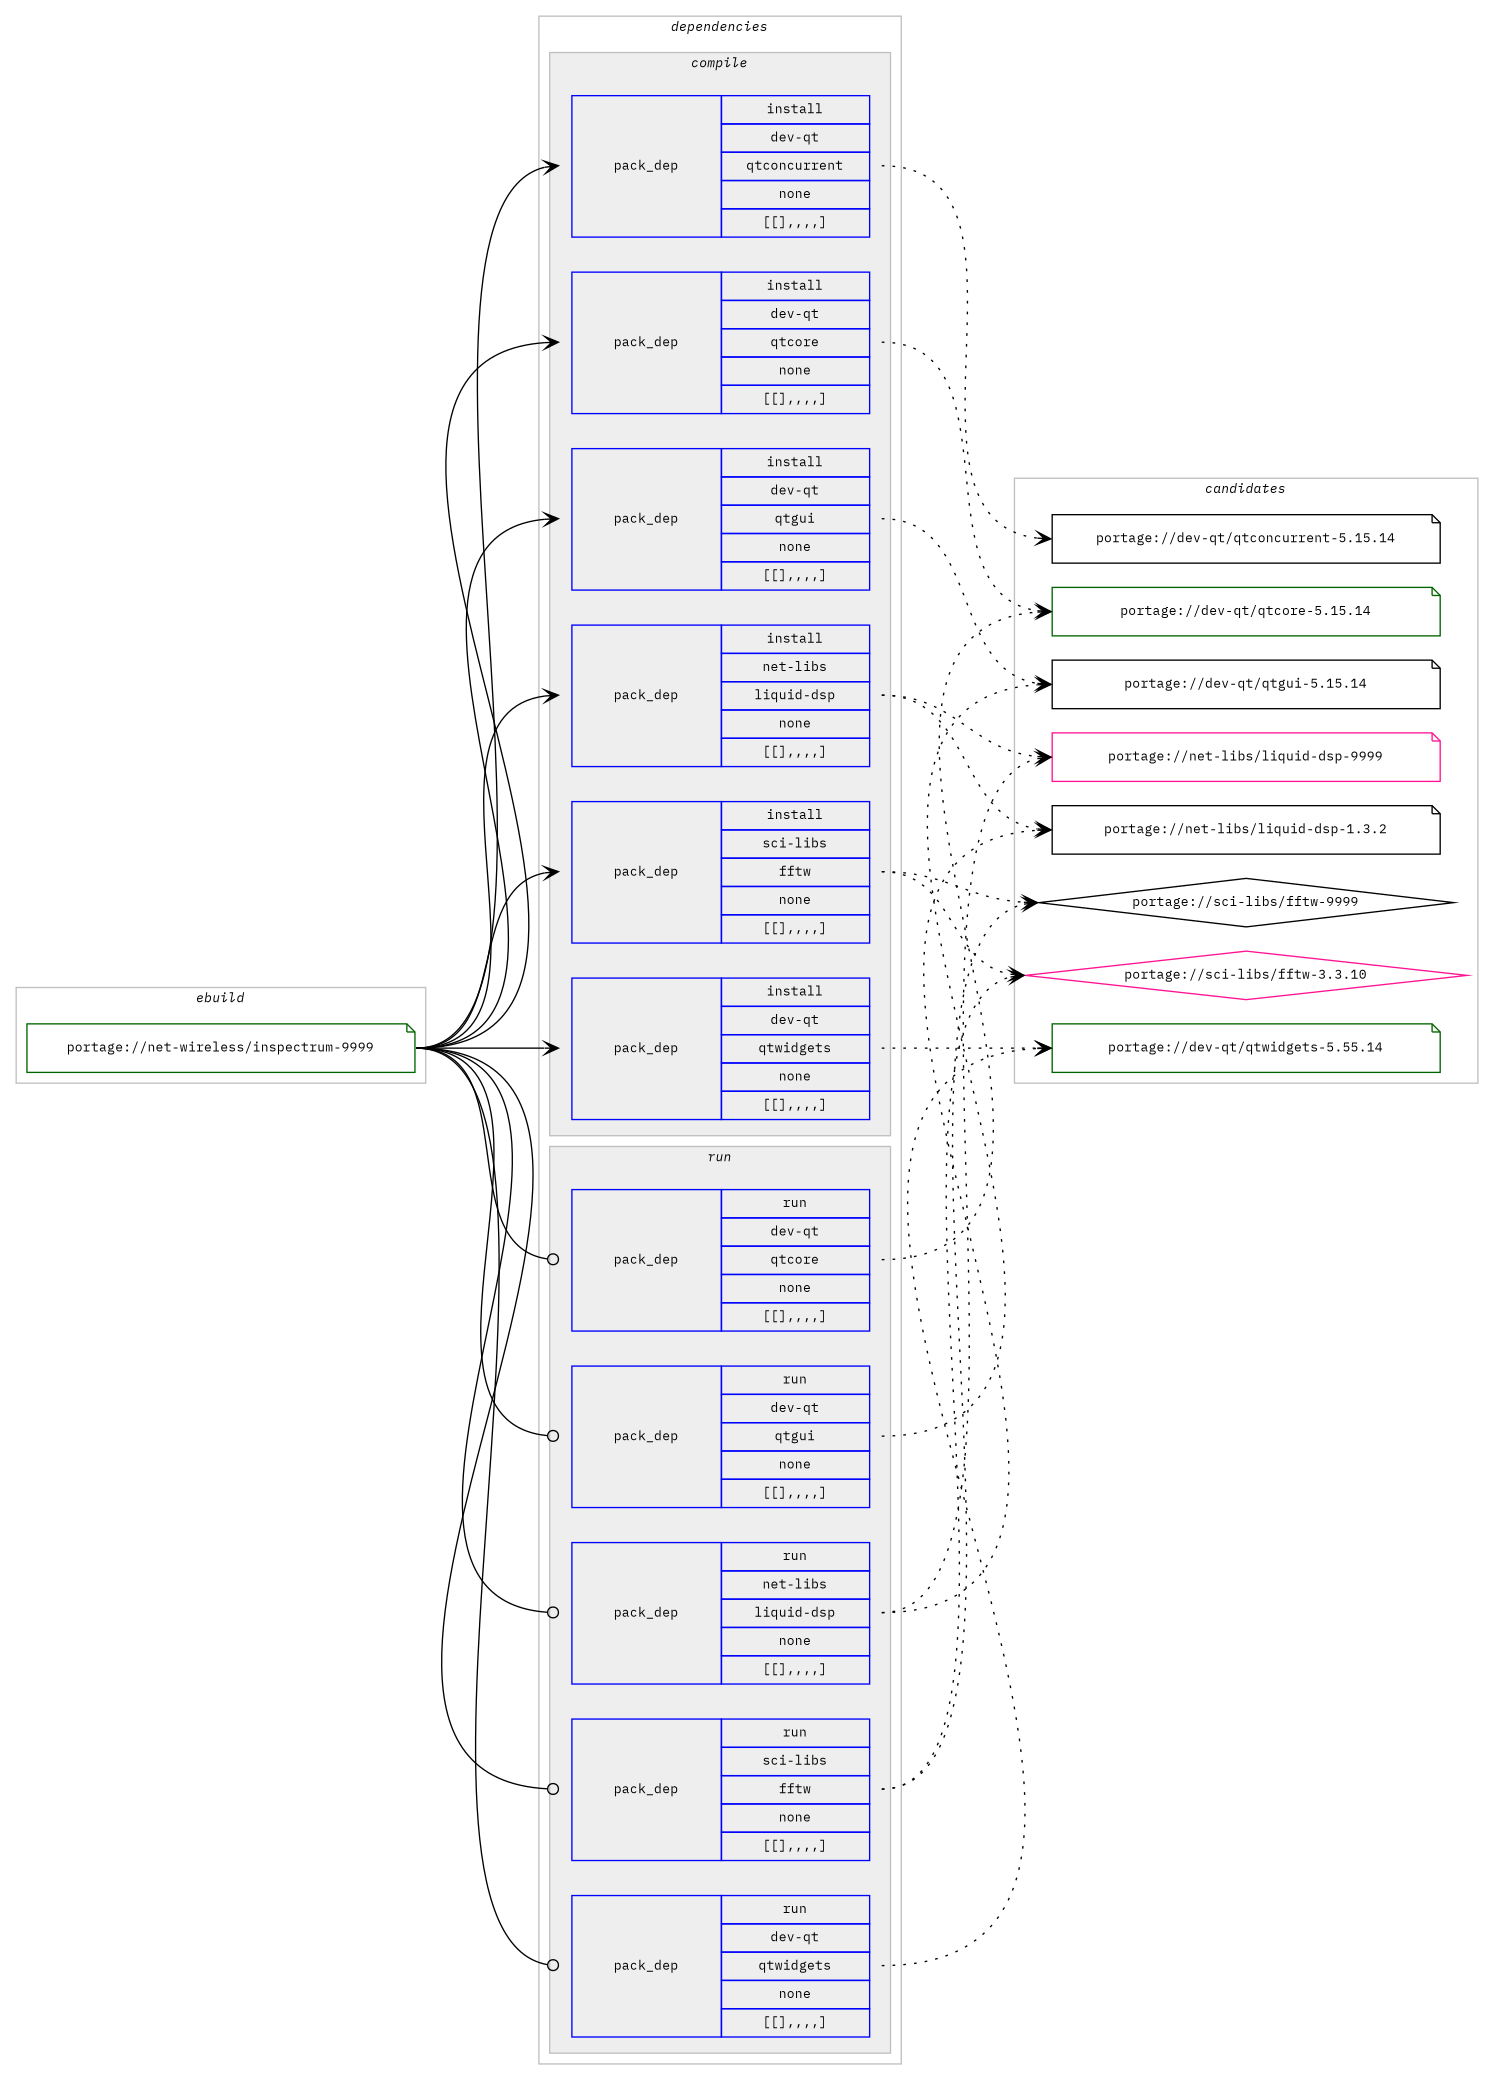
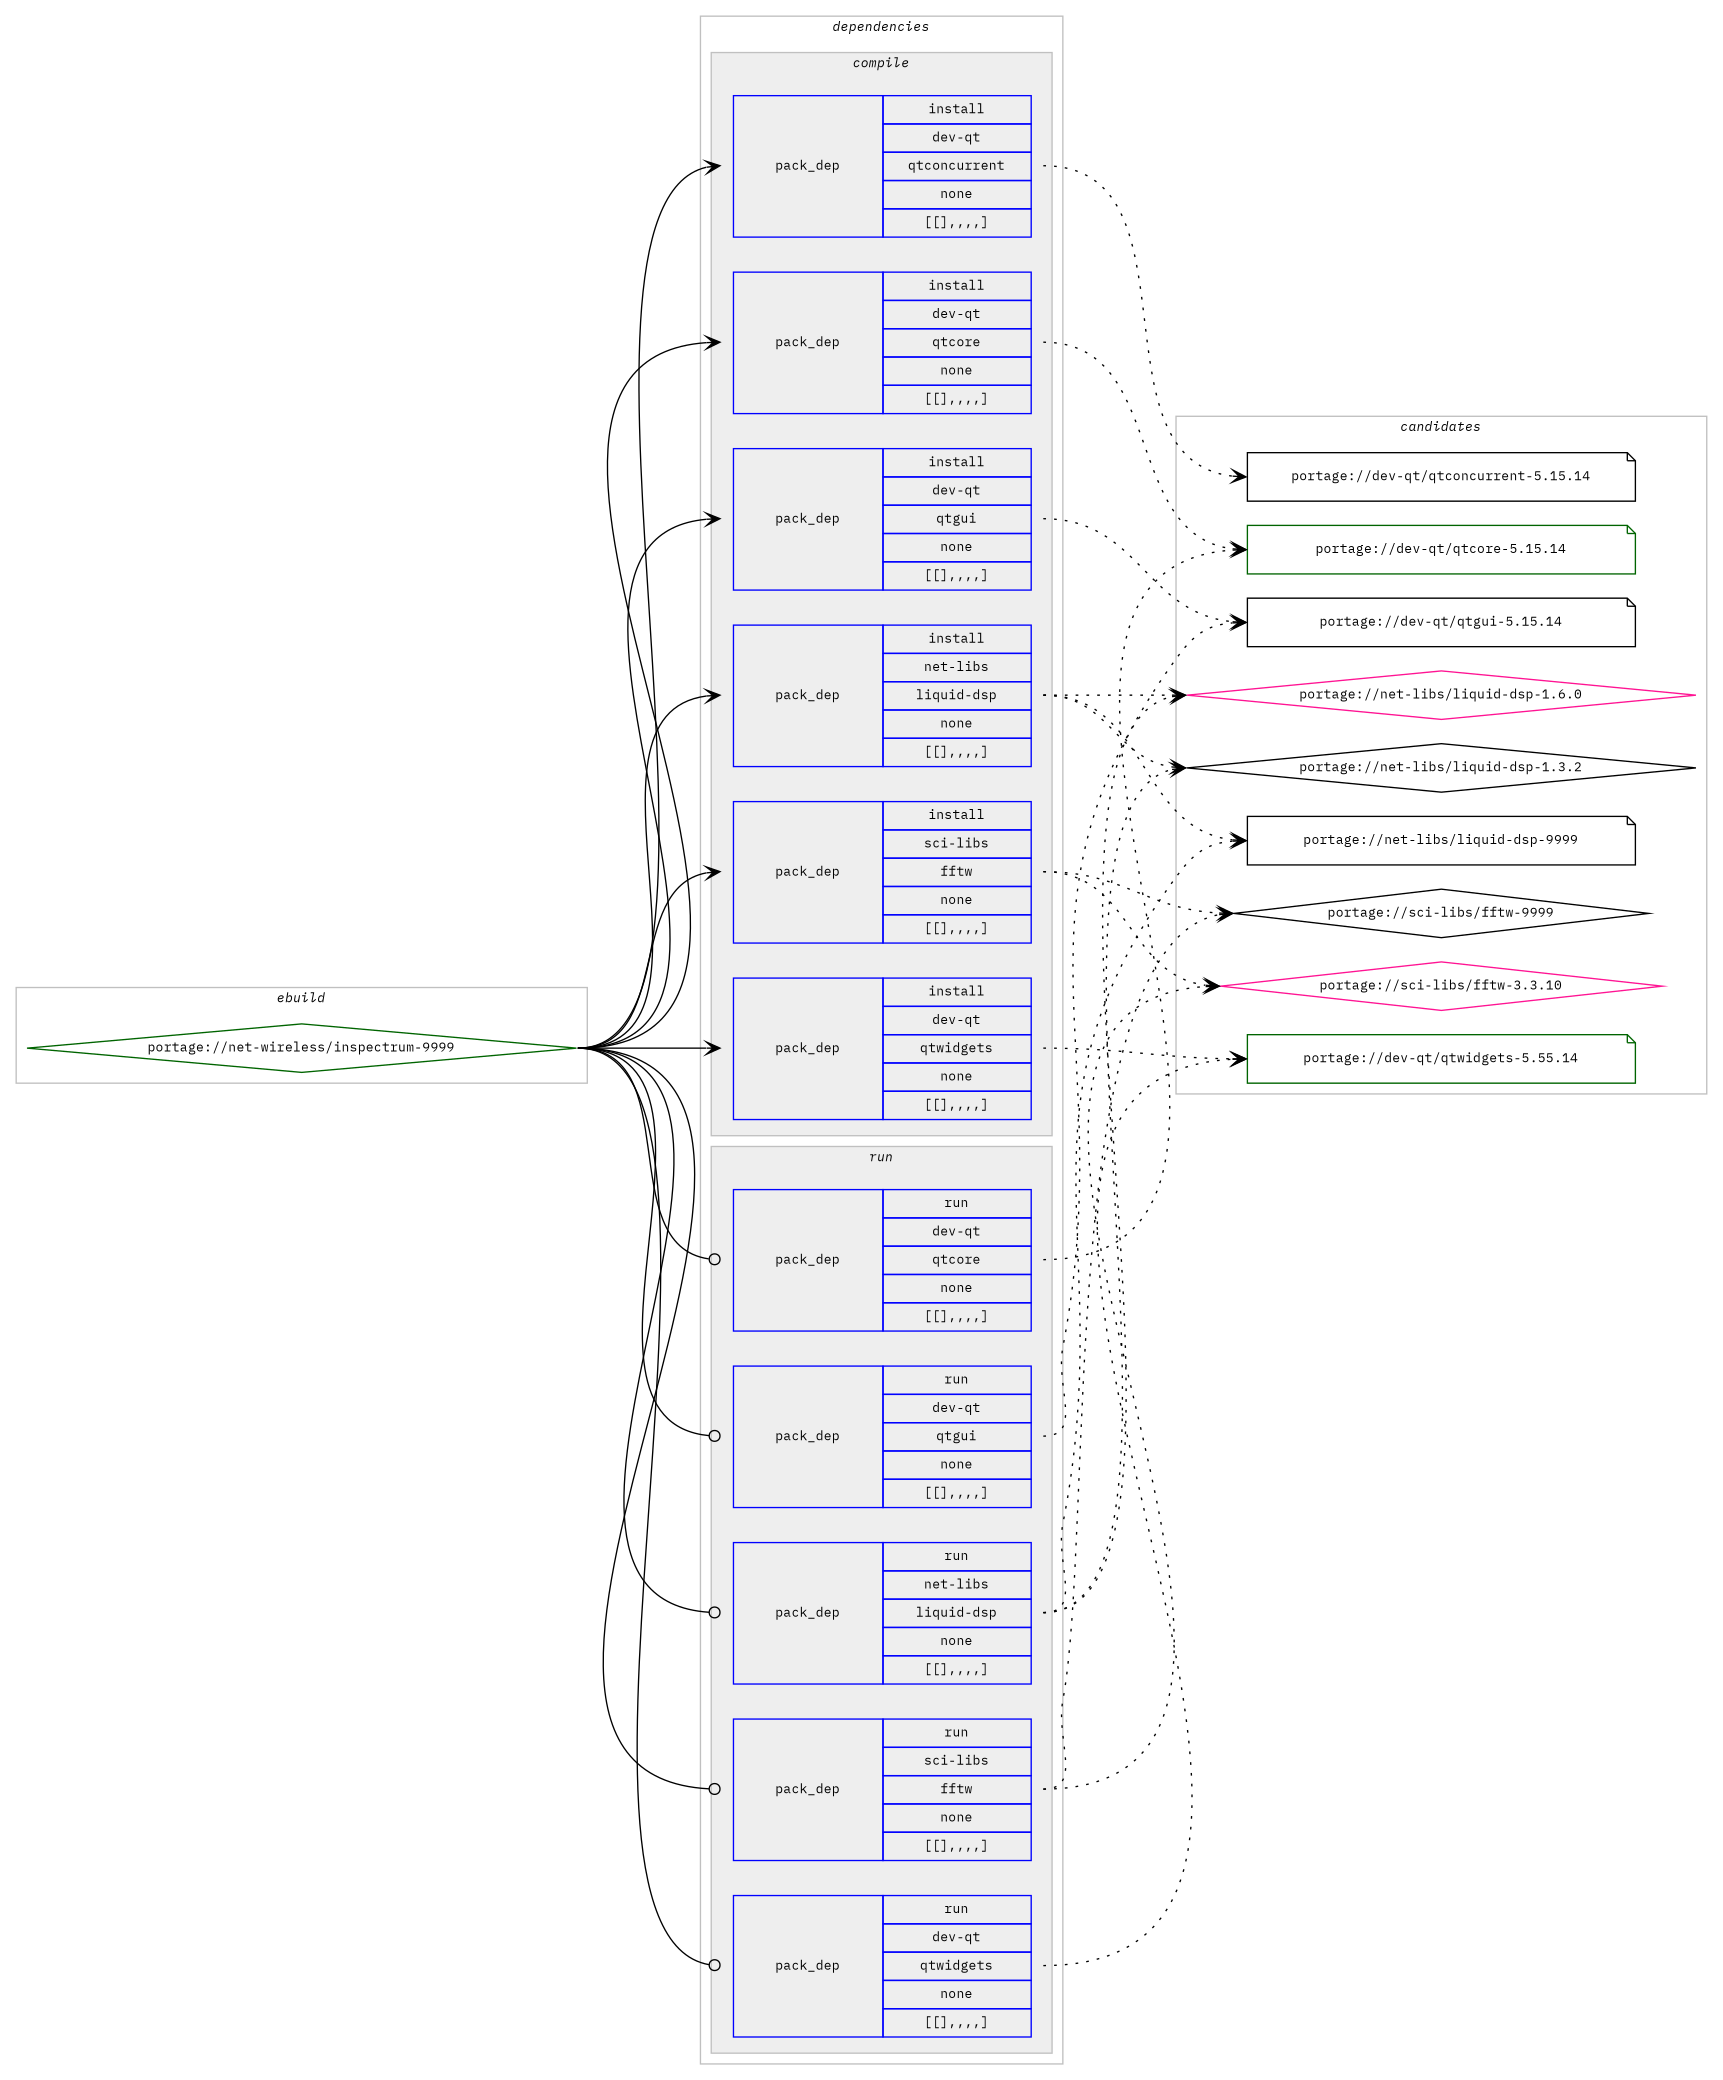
none -> (1441, 695)
(1246, 757) -> (1441, 841)
(1246, 830) -> (1441, 768)
(221, 1048) -> (302, 1048)
